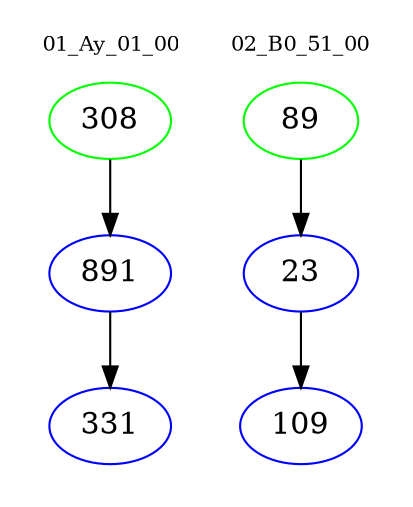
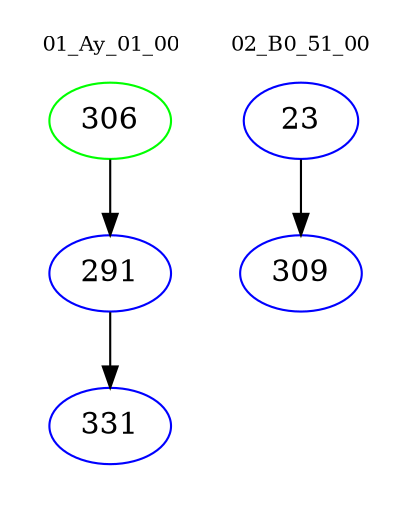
(110, 121) -> (110, 121)
(301, 121) -> none
(110, 273) -> (110, 273)
(301, 426) -> (301, 273)
